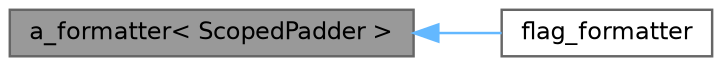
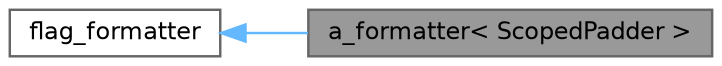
(470, 33) -> (277, 33)
